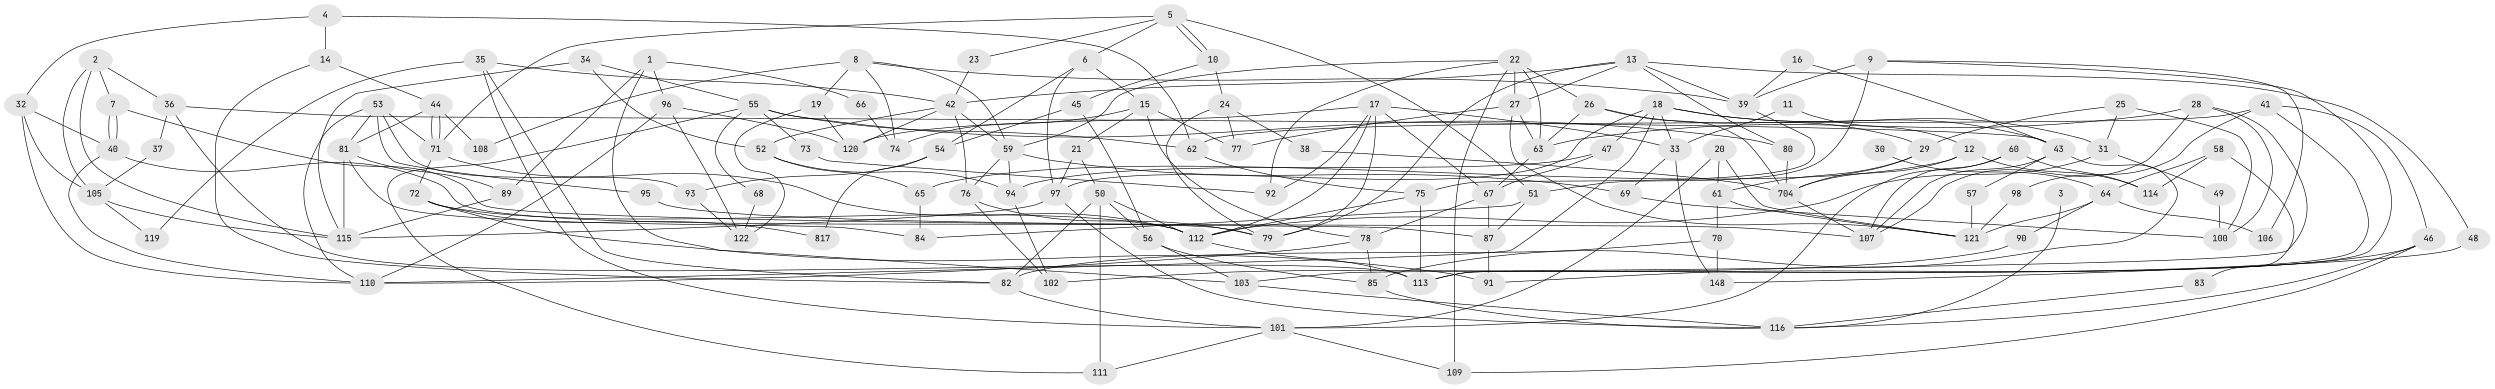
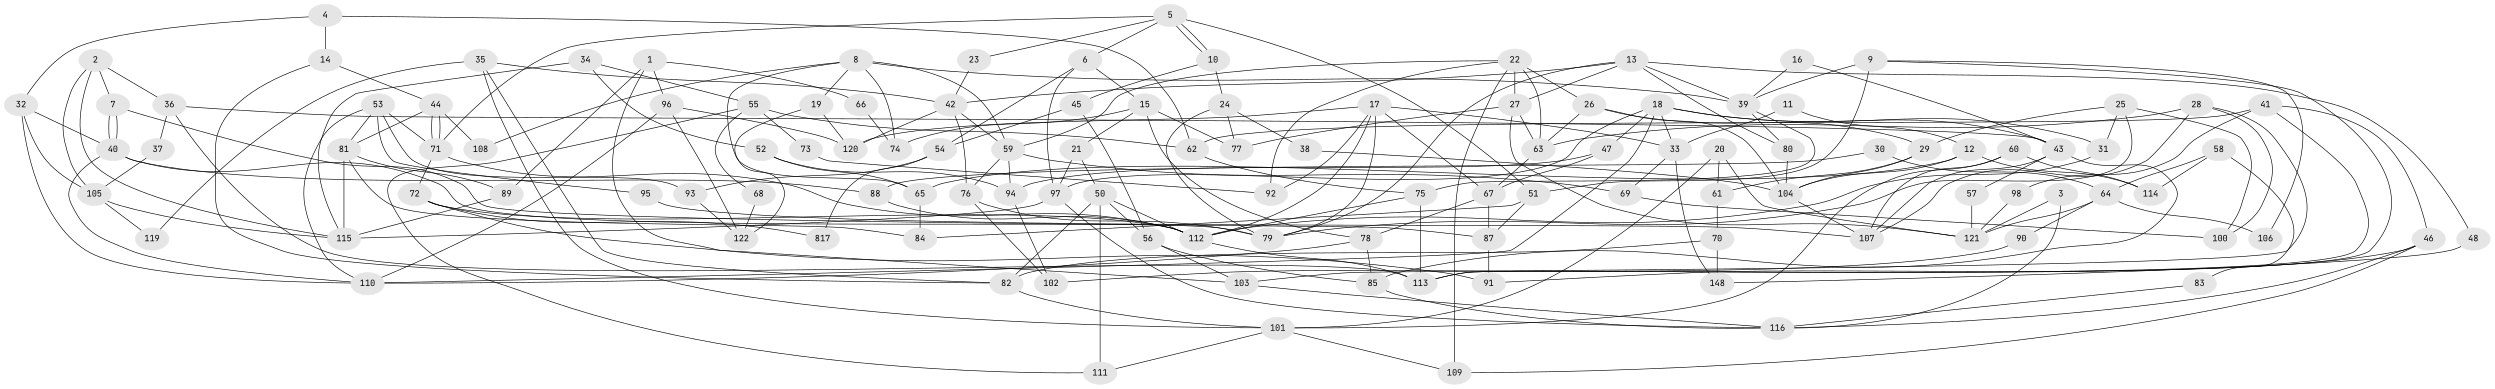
(825, 128) -> none
(1245, 131) -> (1770, 131)
none -> (731, 139)
none -> (875, 194)
(1786, 194) -> (1786, 194)
(2219, 194) -> none
none -> (1755, 219)
(1842, 221) -> (2016, 217)
